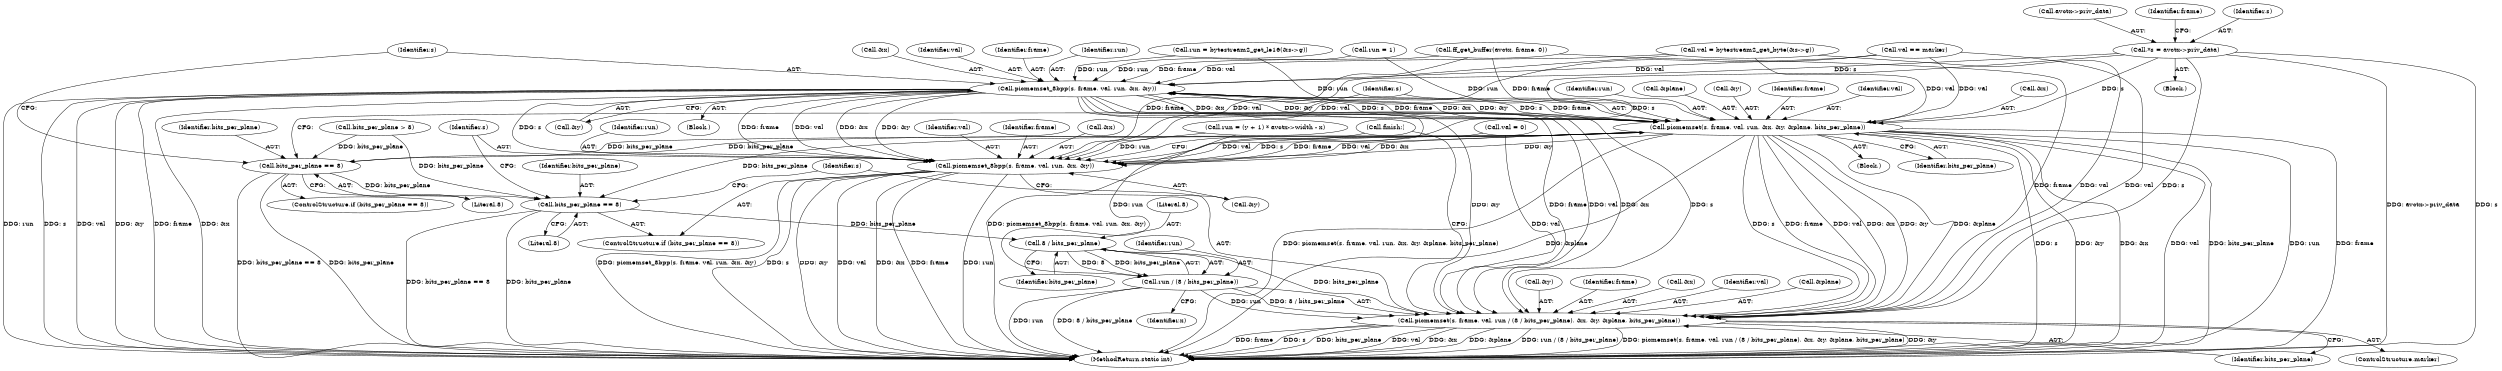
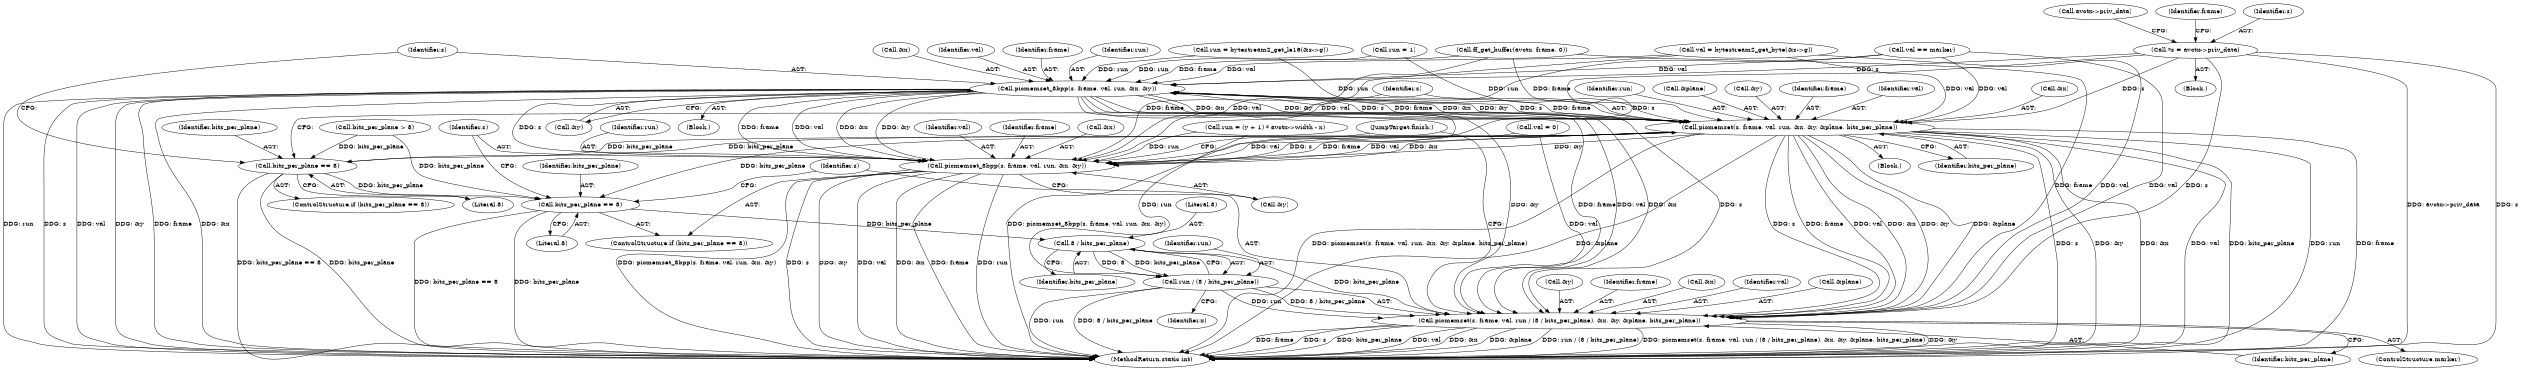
(2140, 31) -> (2161, 31)
(1386, 128) -> (1402, 128)
(1194, 263) -> (1215, 263)
